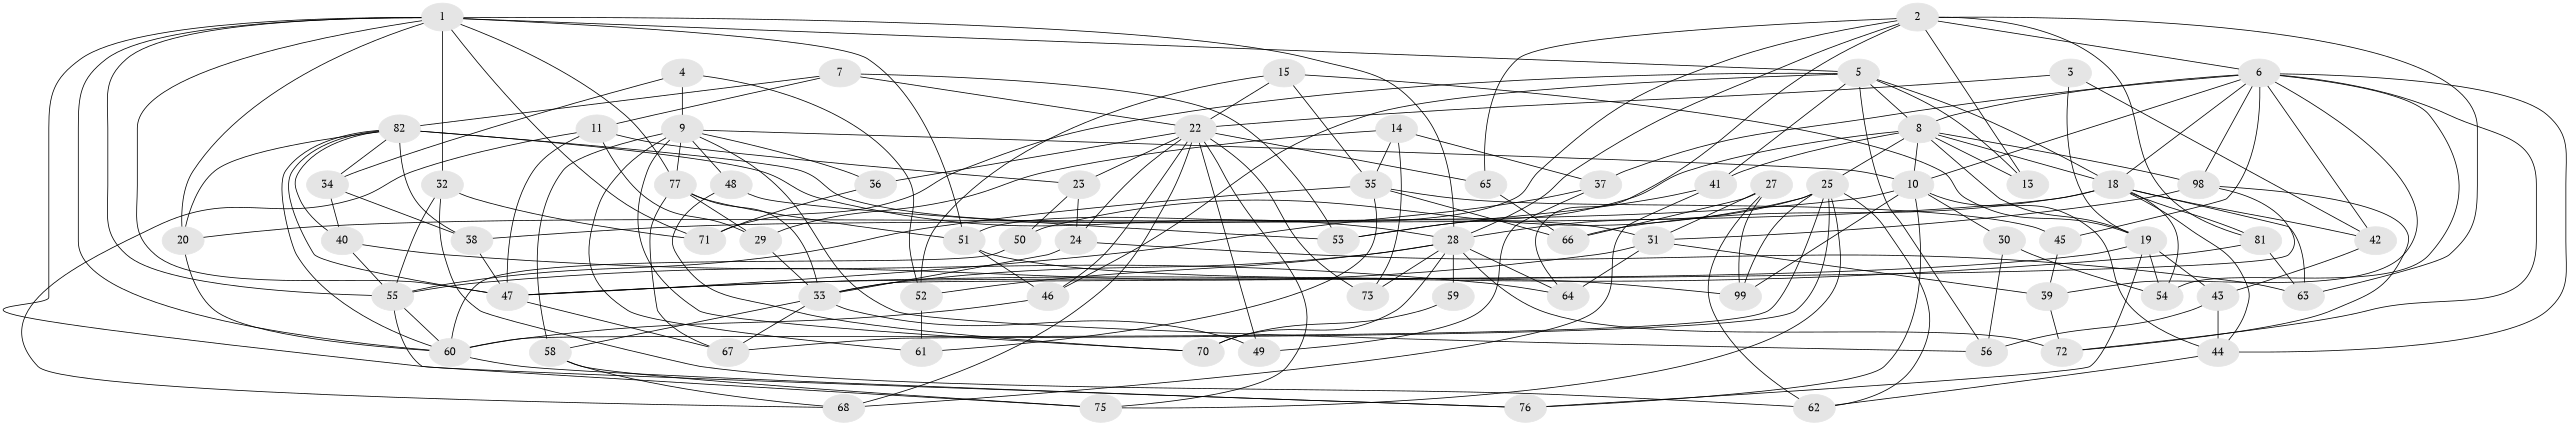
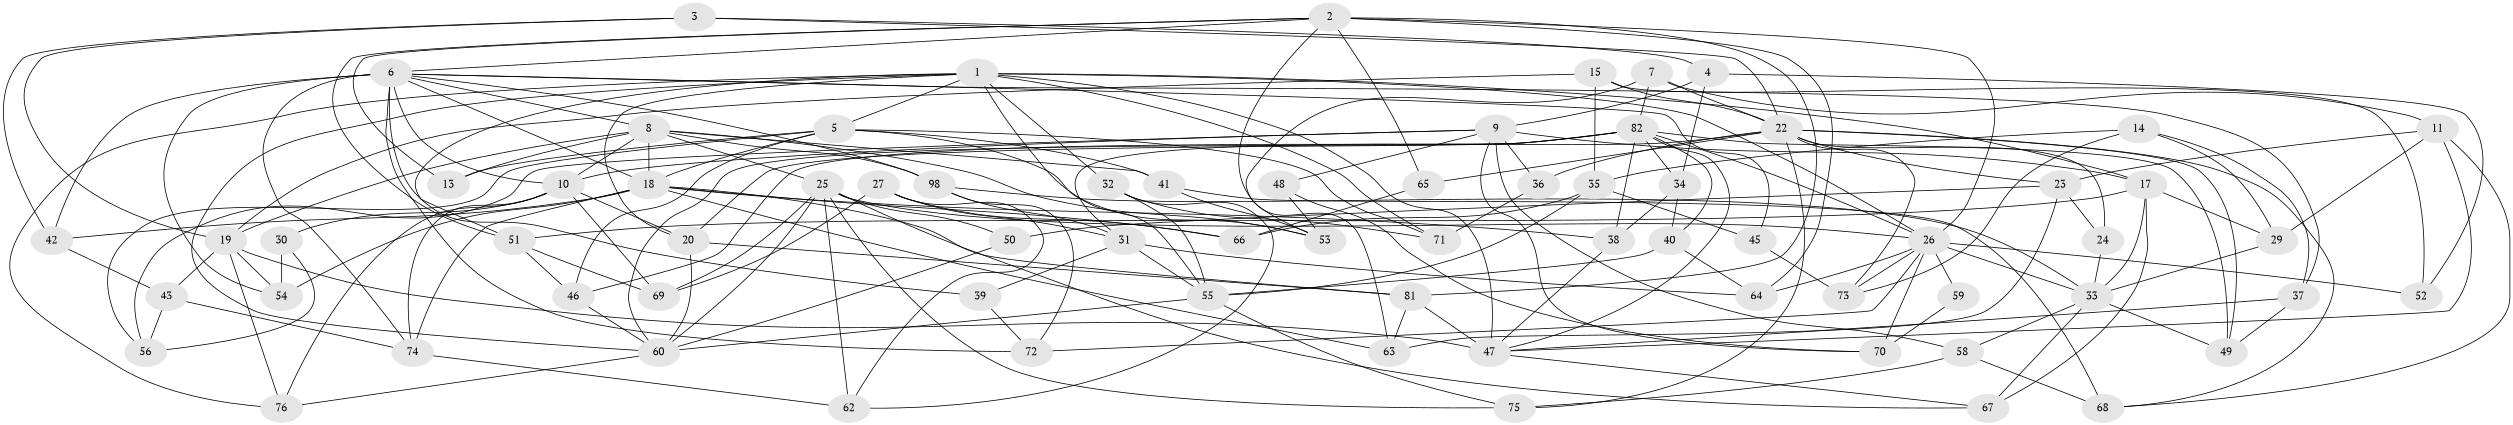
none -> (1205, 30)
(1889, 101) -> (1076, 196)
none -> (2077, 153)
(675, 185) -> (2146, 185)
(1453, 241) -> (1929, 241)
(1692, 257) -> (1695, 334)
none -> (1033, 267)
(2052, 275) -> (1807, 273)
(1741, 297) -> (659, 297)
(921, 352) -> none
(2218, 352) -> (413, 352)
